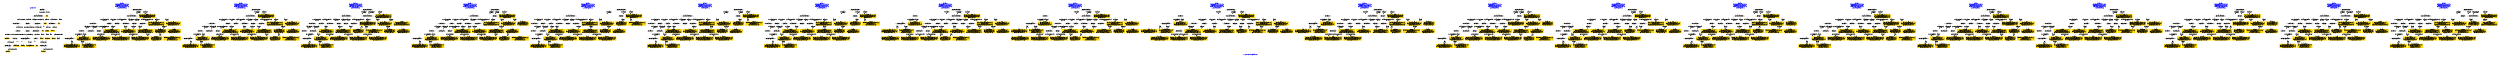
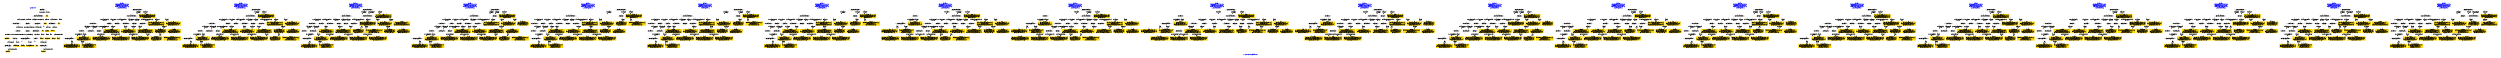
(58, 38) -> (58, 38)
(17, 42) -> (17, 42)
